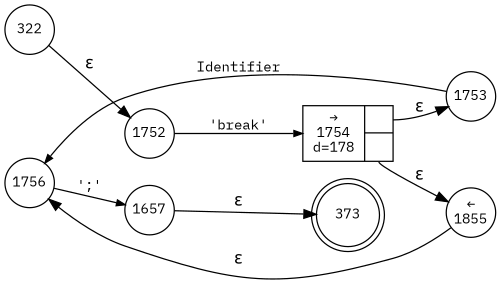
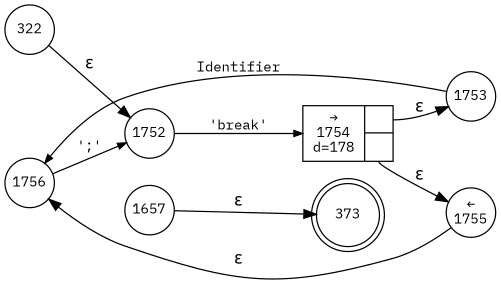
(85, 196) -> (86, 160)
(471, 213) -> (471, 213)
